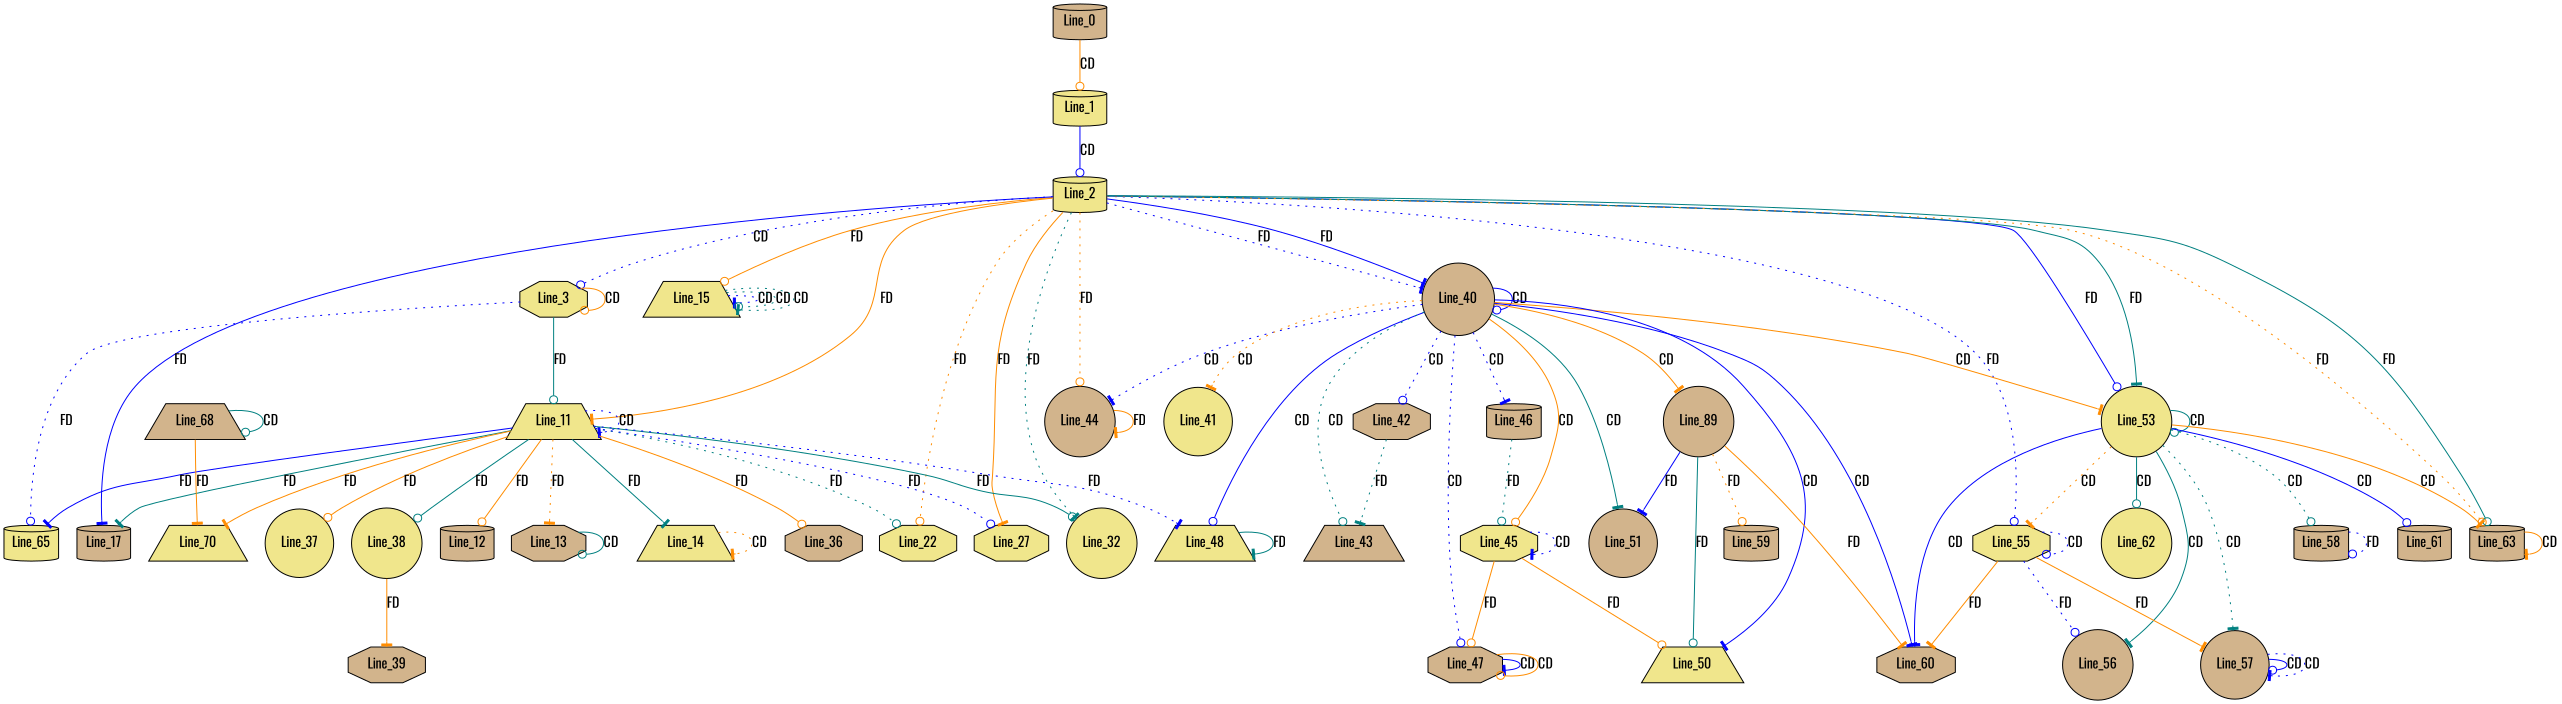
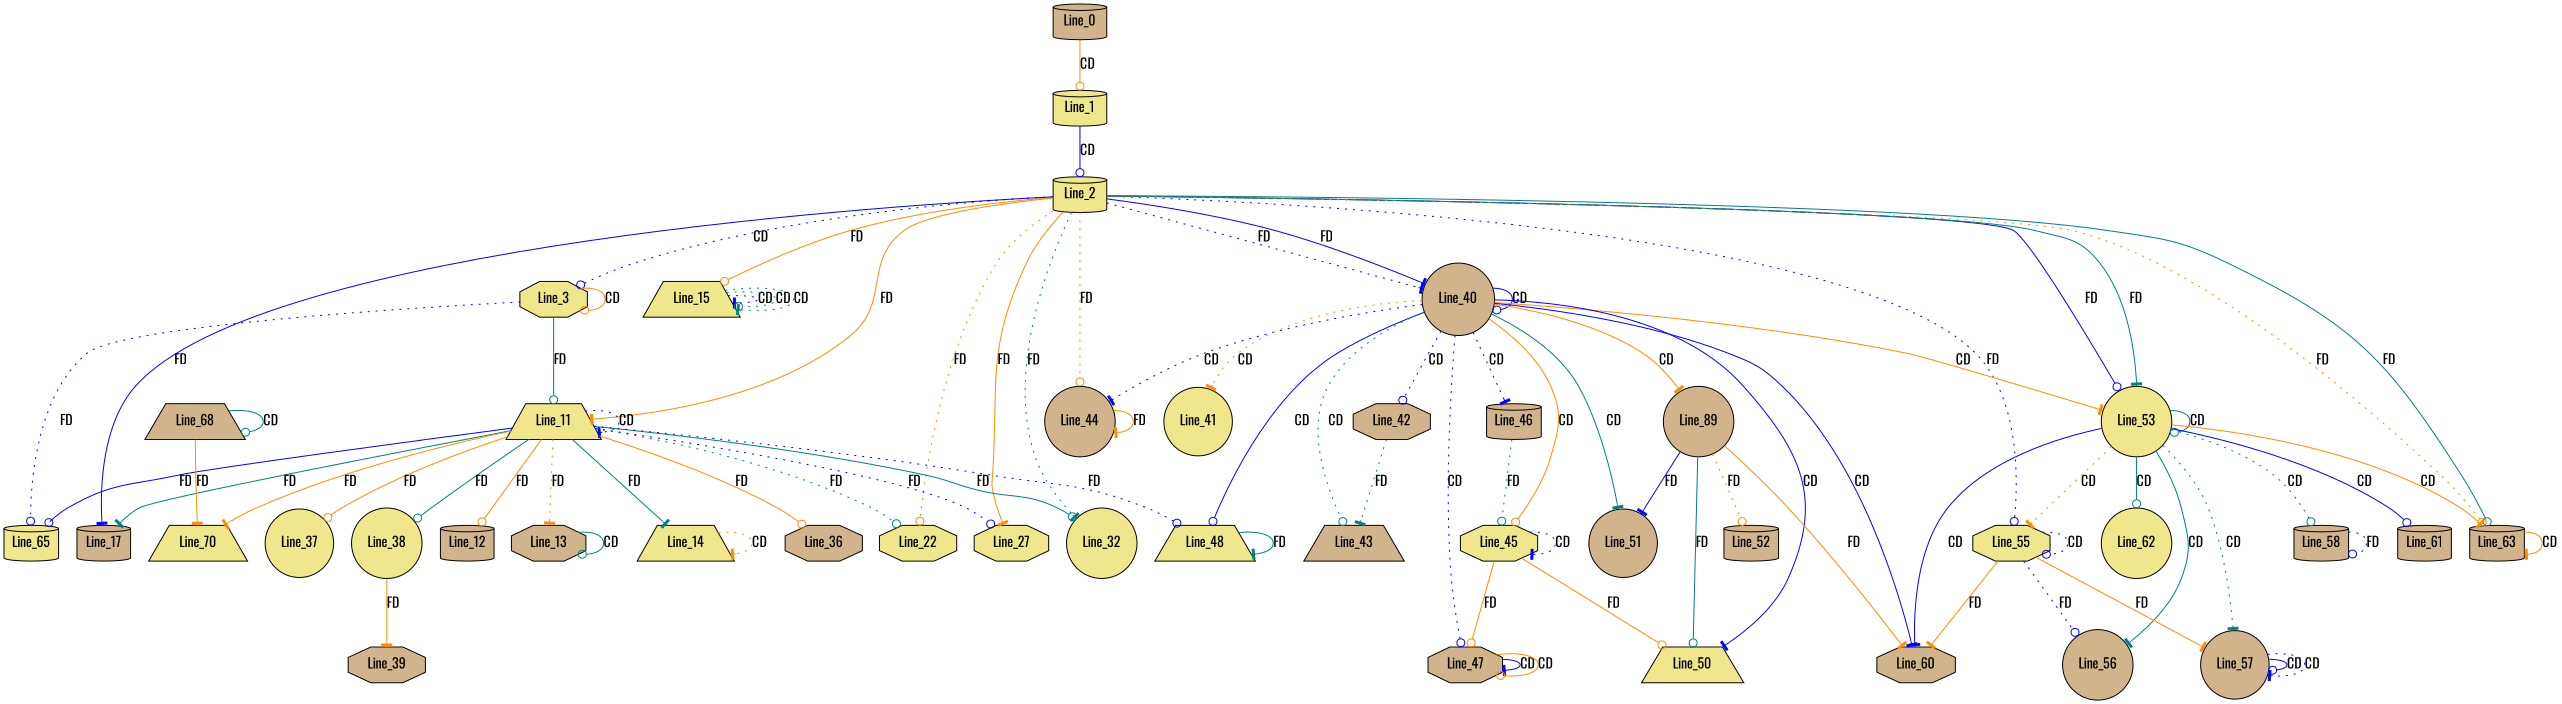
(277, 460) -> (277, 460)
(887, 460) -> (887, 460)
(1751, 543) -> (1751, 543)
